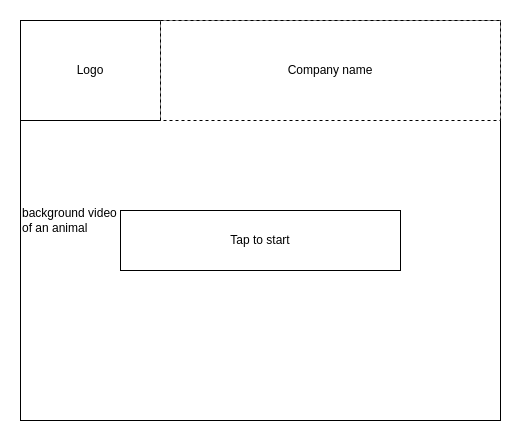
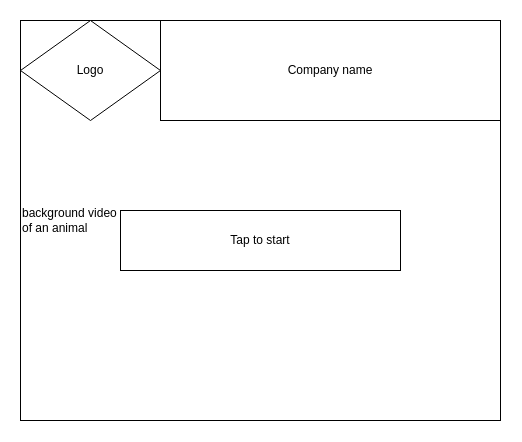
(91, 71) -> (91, 71)
(331, 71) -> (331, 71)
